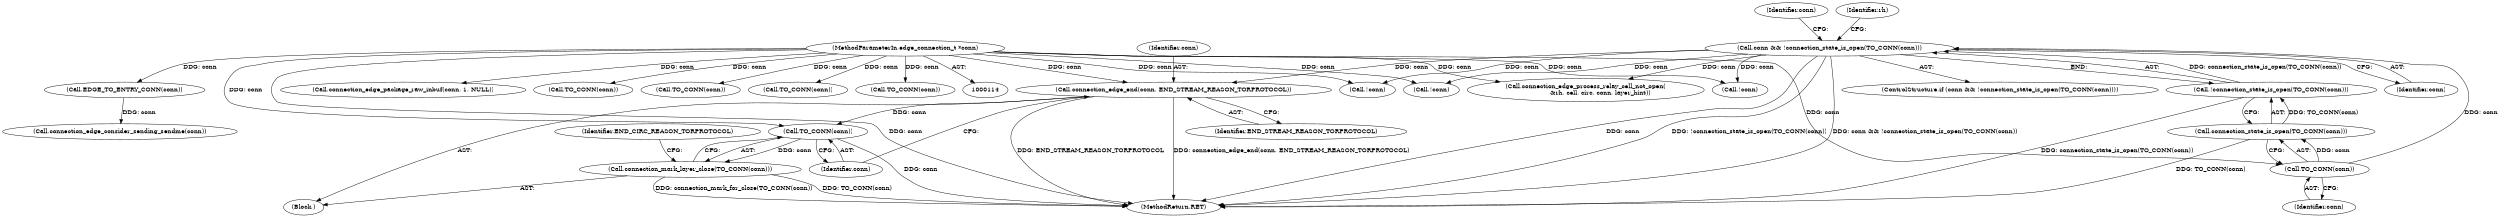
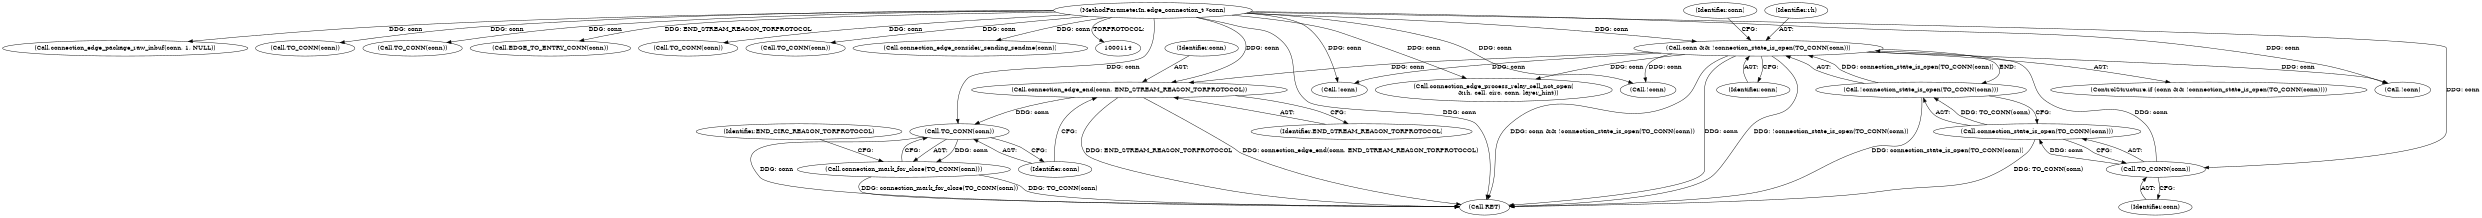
none -> (1468, 23)
(1859, 29) -> (1788, 29)
(200, 67) -> (738, 29)
(960, 67) -> (1120, 29)
(123, 109) -> (1053, 27)
(690, 169) -> (904, 169)
(304, 207) -> none
(1174, 207) -> (1485, 207)
